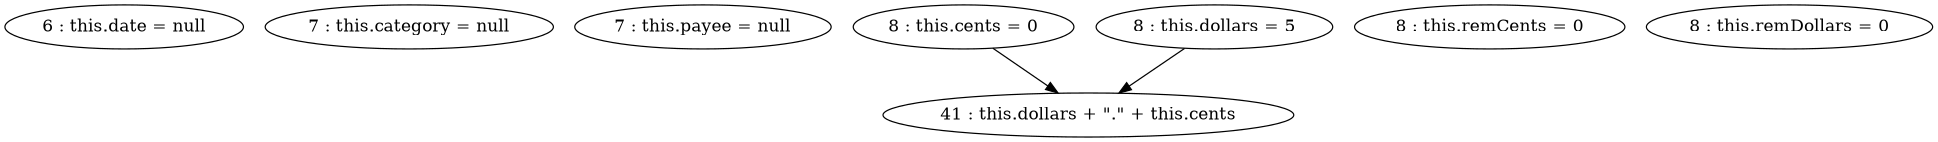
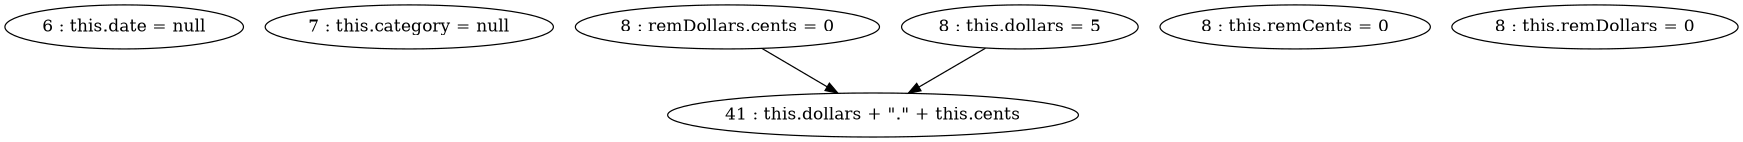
(703, 27) -> none
(964, 27) -> (727, 27)
